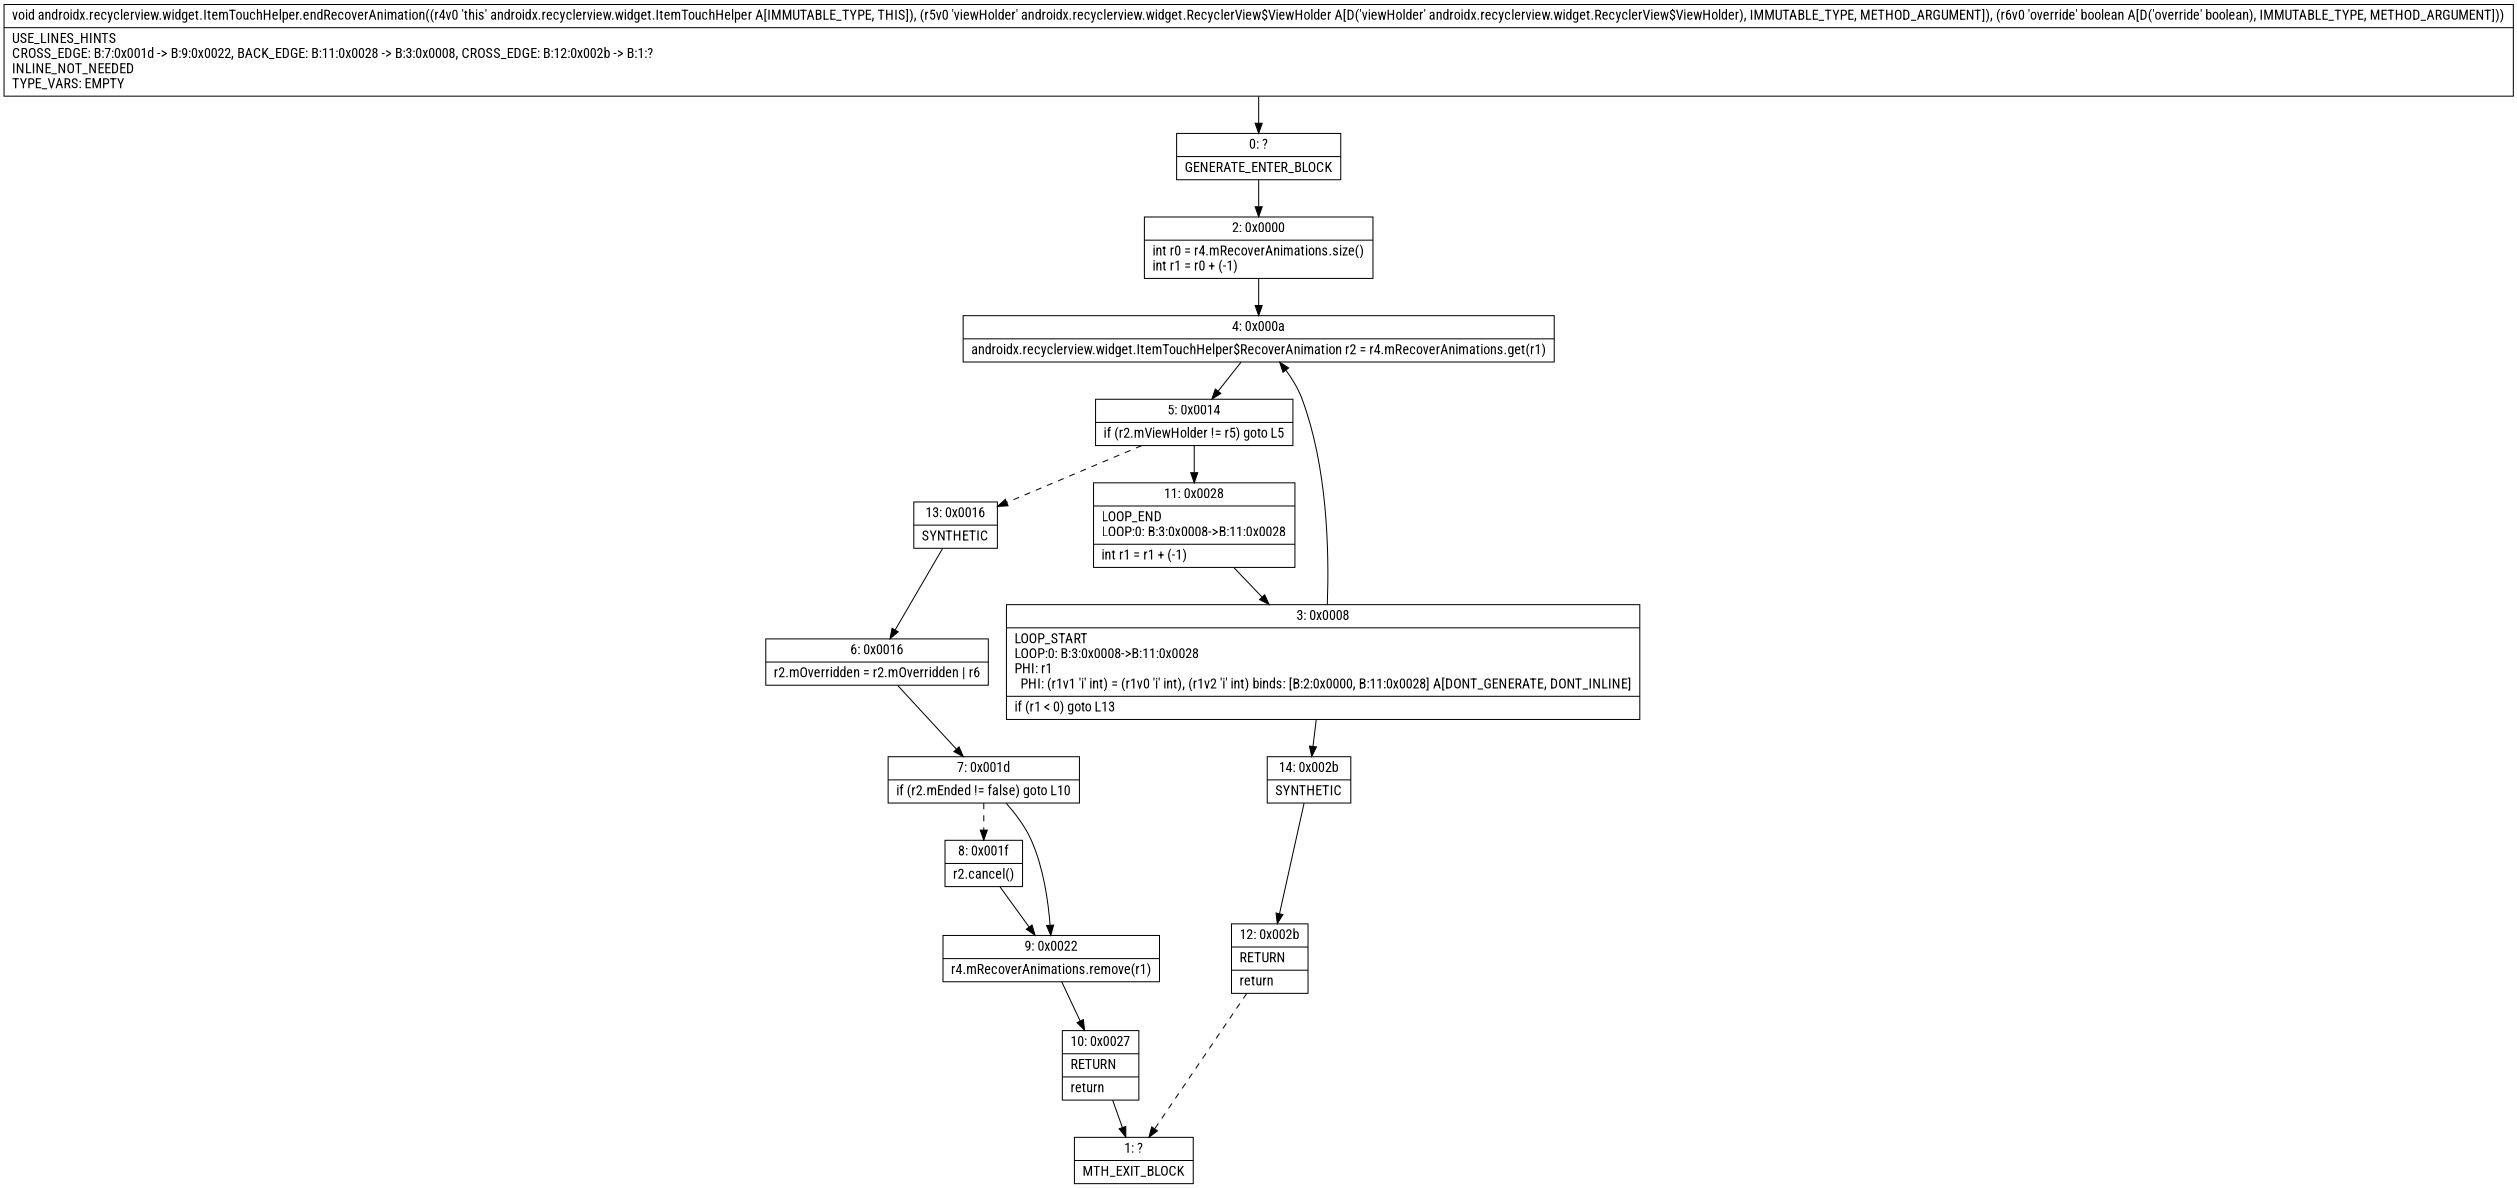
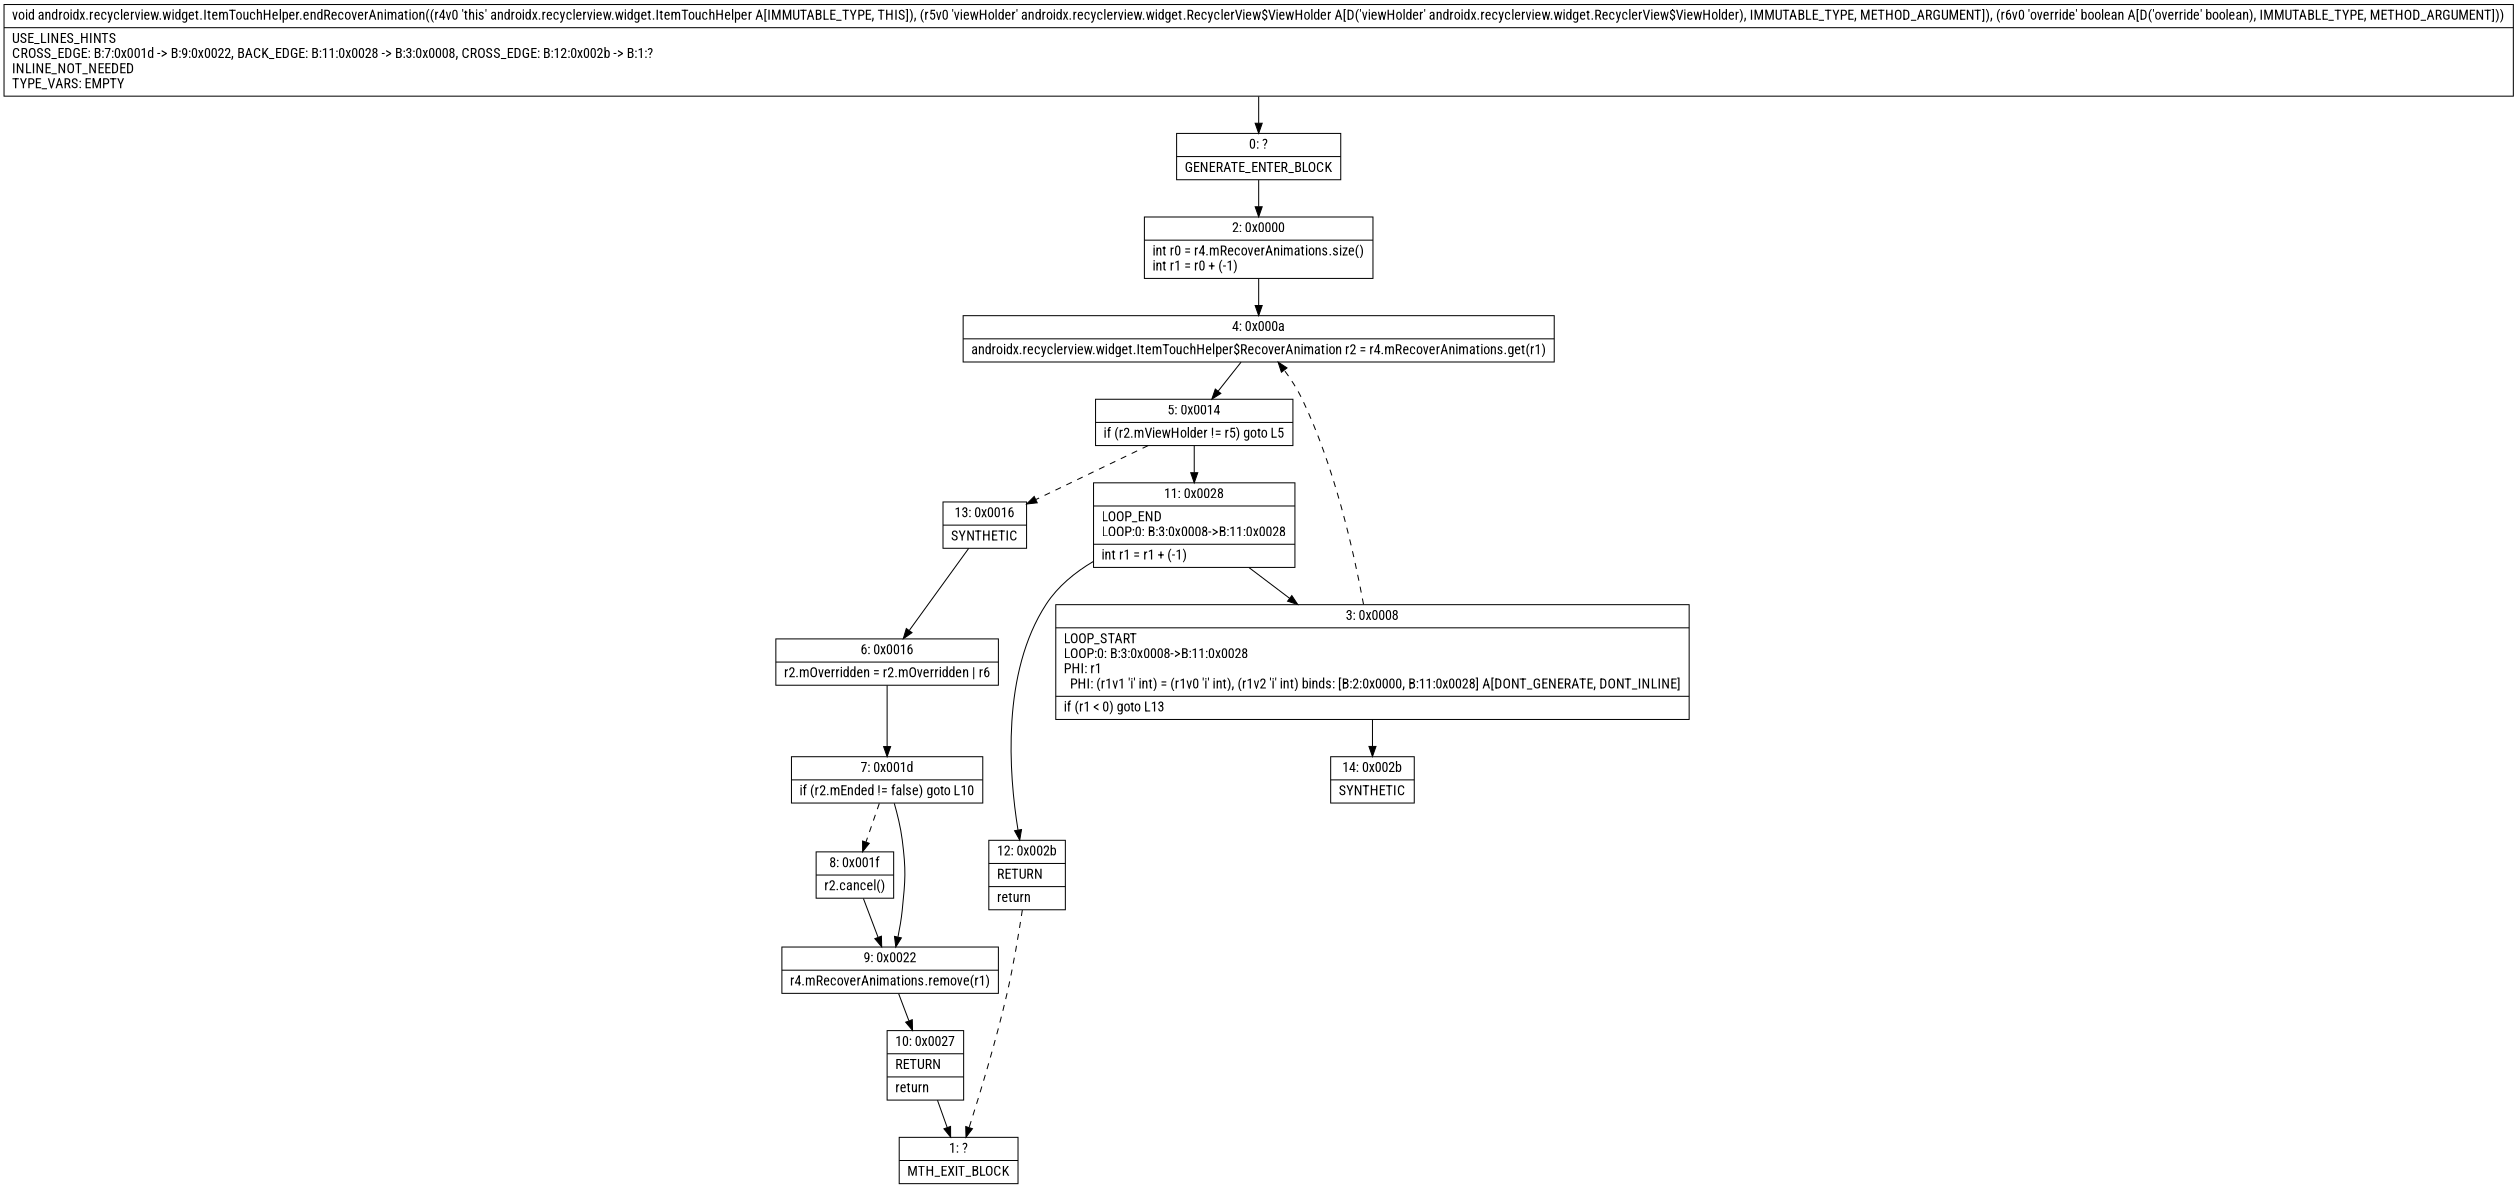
(1322, 484) -> (1334, 483)
(1292, 858) -> (1017, 682)
